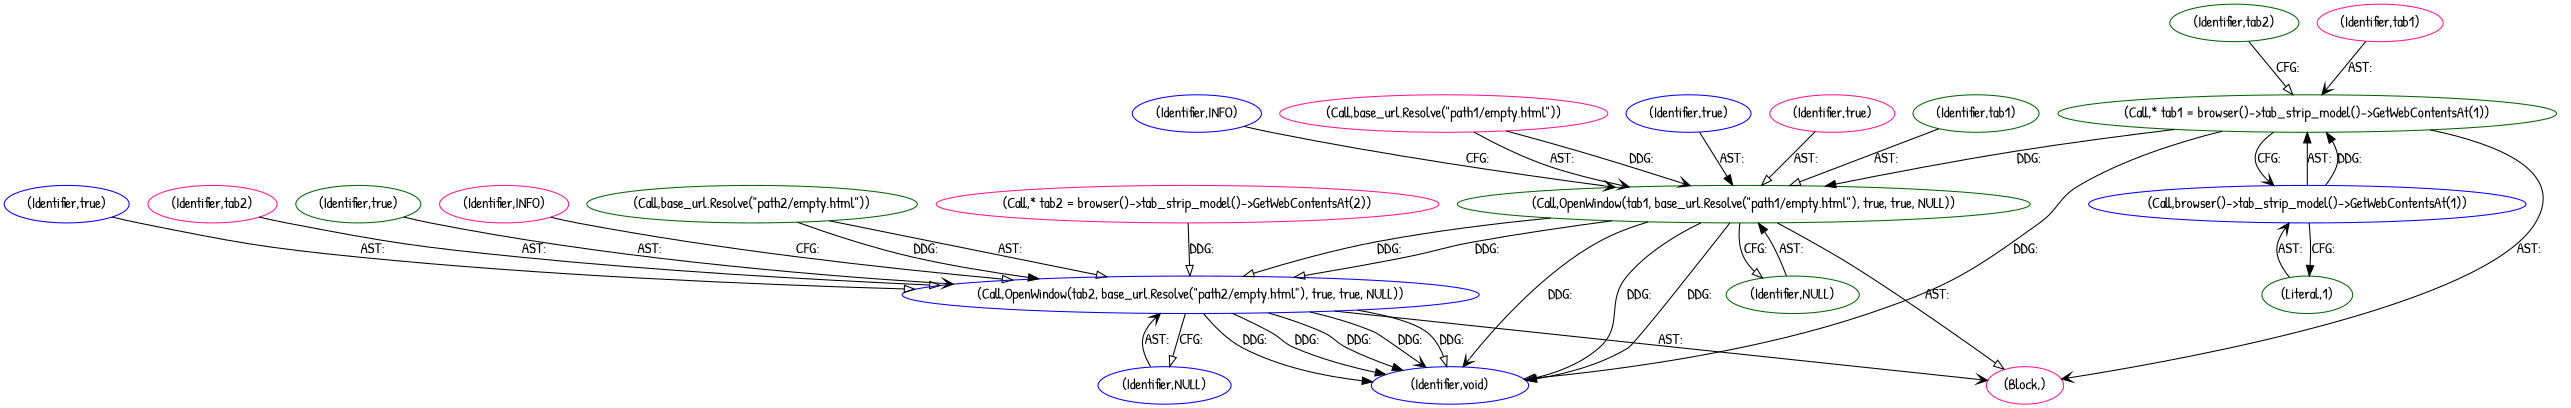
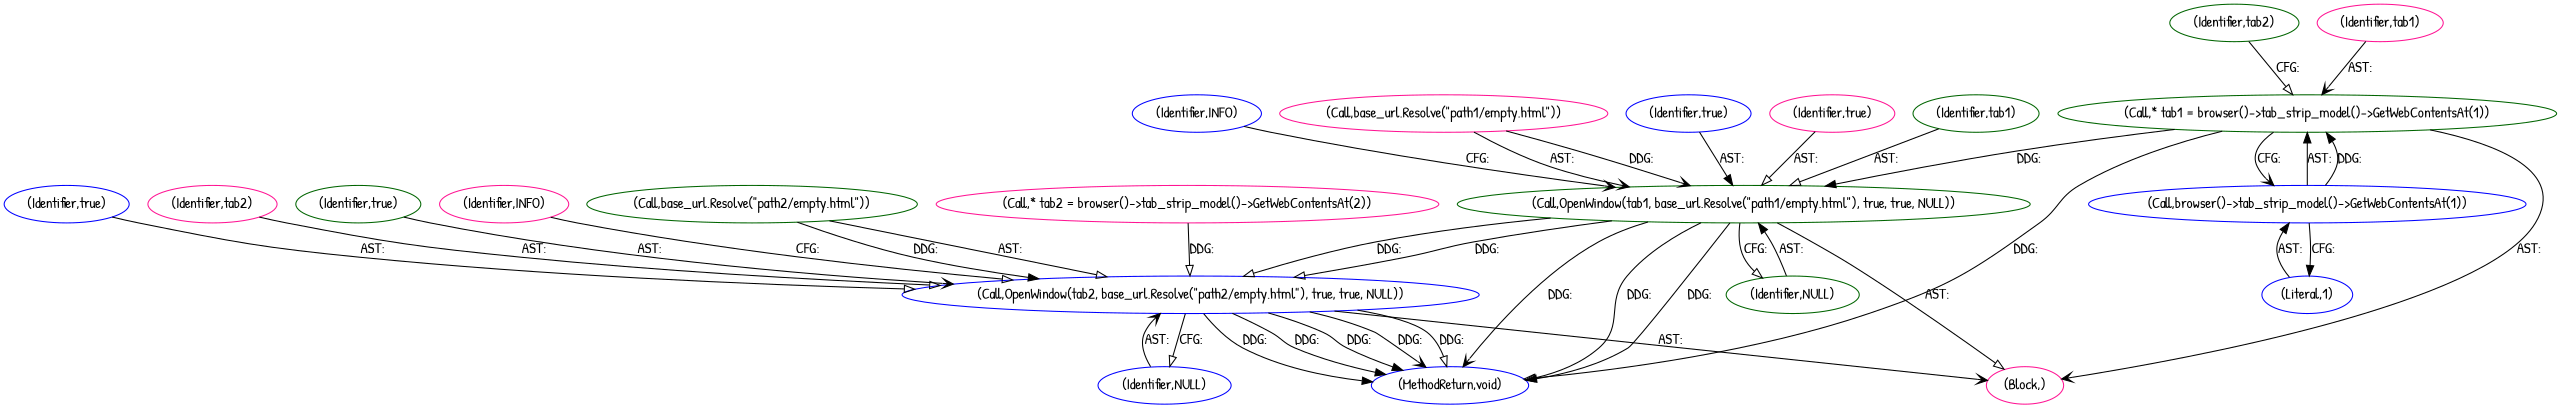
(2277, 255) -> (2277, 255)
(2307, 295) -> (2307, 295)
(1450, 385) -> (1450, 385)
